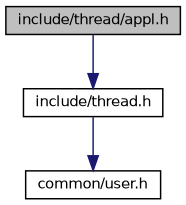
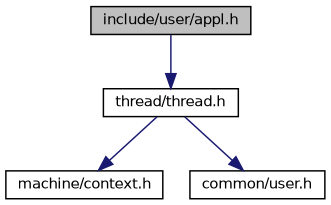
(93, 21) -> (171, 21)
(93, 103) -> (171, 103)
none -> (84, 185)
